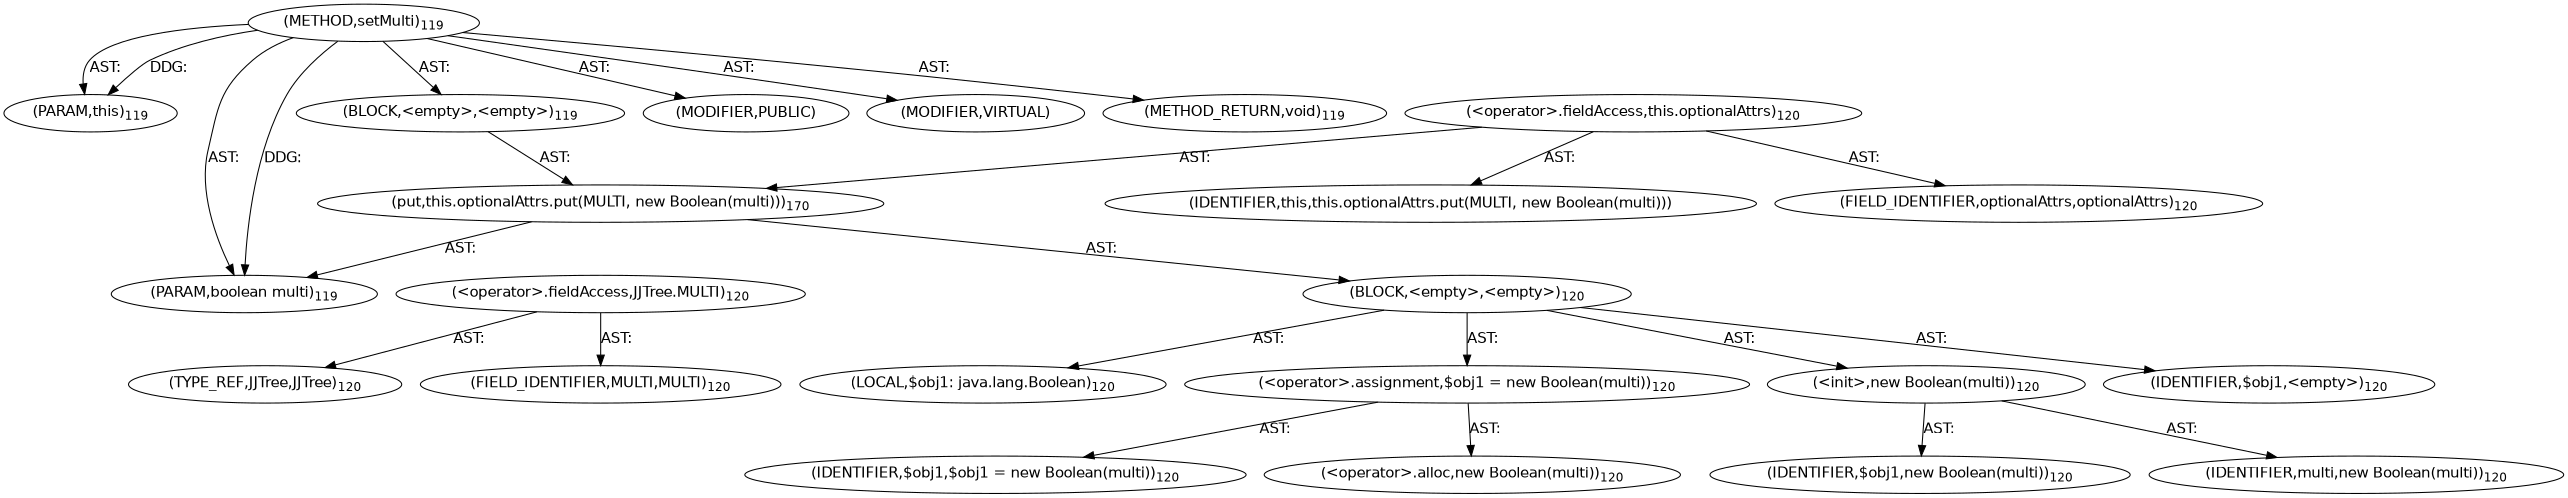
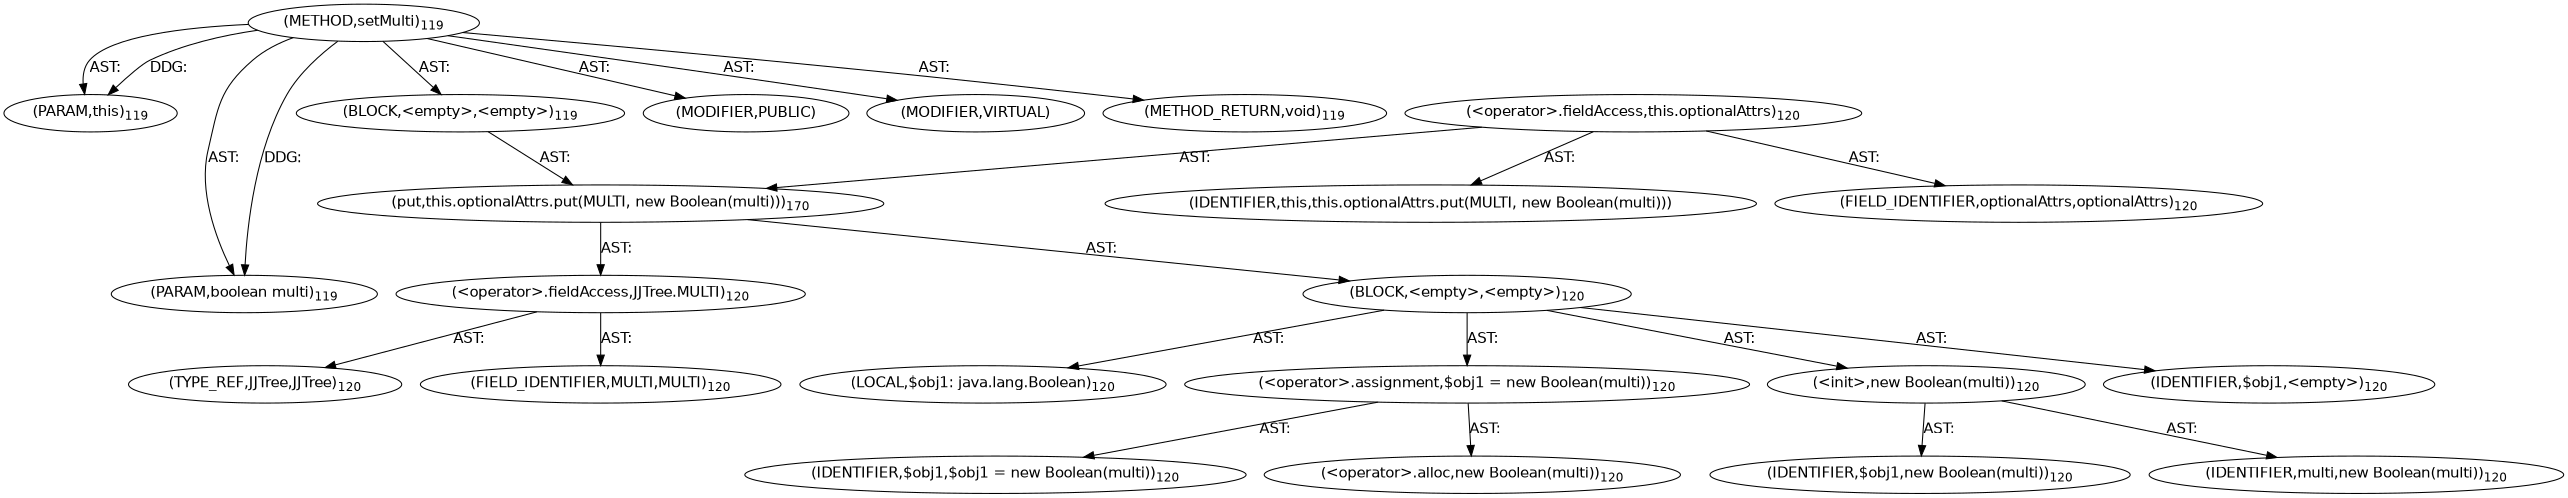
(424, 248) -> (601, 244)
